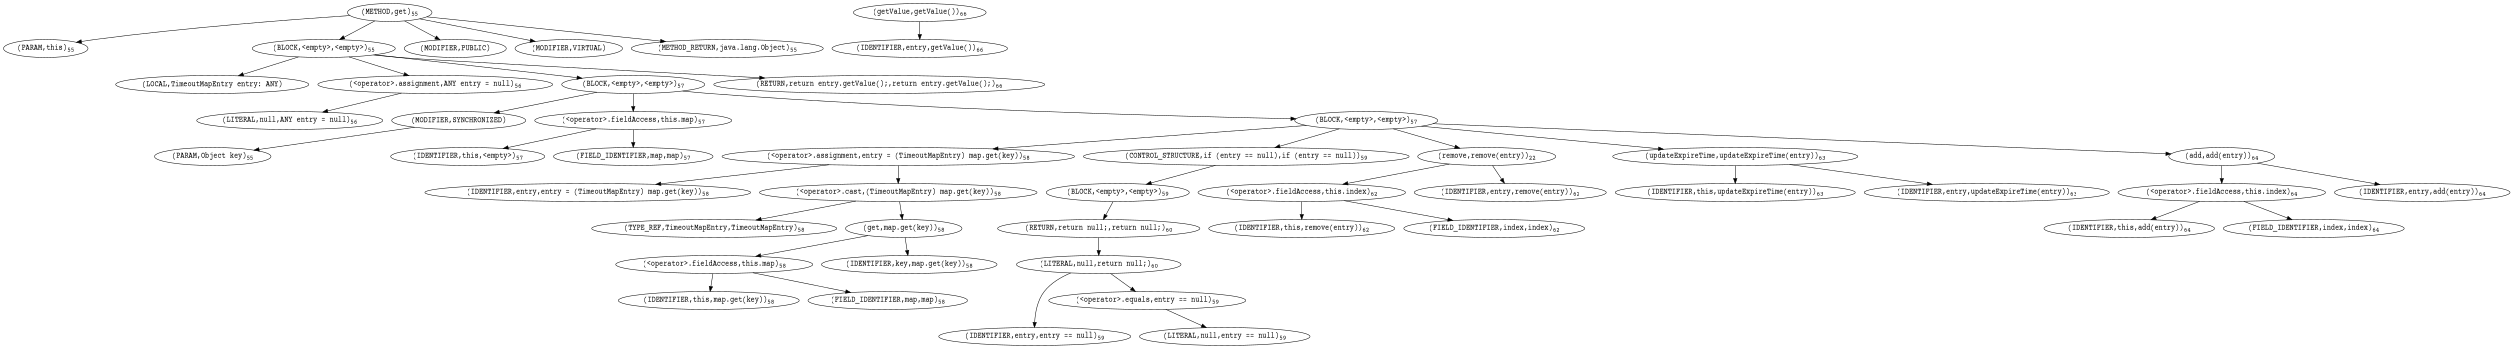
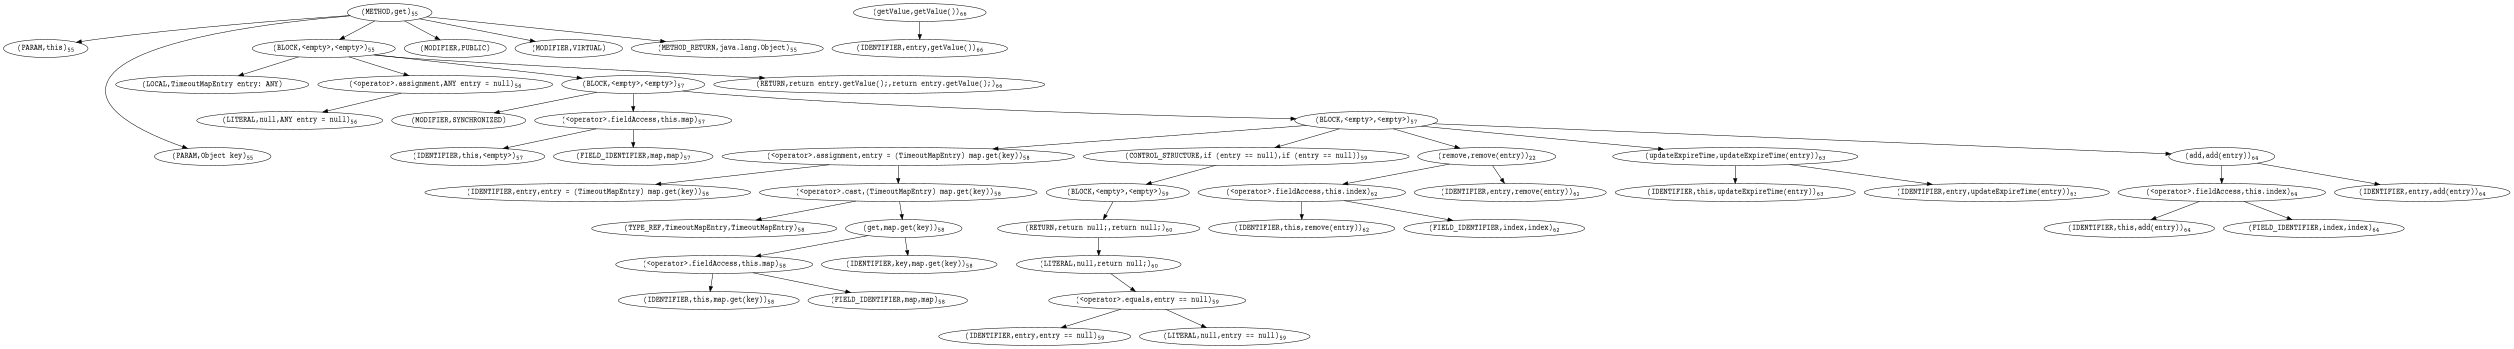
(337, 138) -> (170, 45)
(1044, 292) -> (1093, 318)
